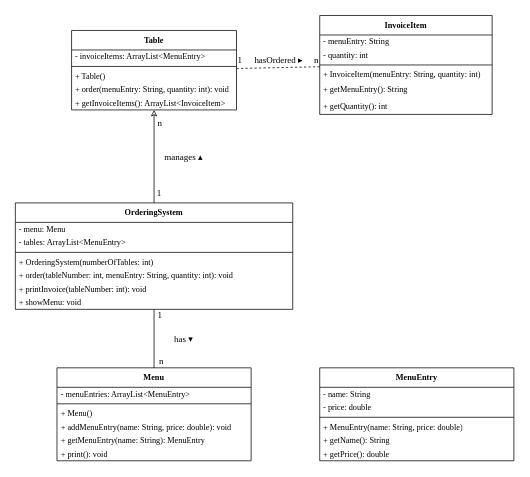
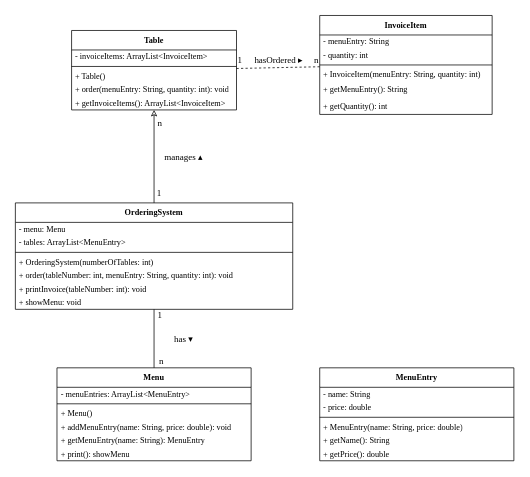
(152, 57) -> (156, 57)
(90, 454) -> (101, 454)
